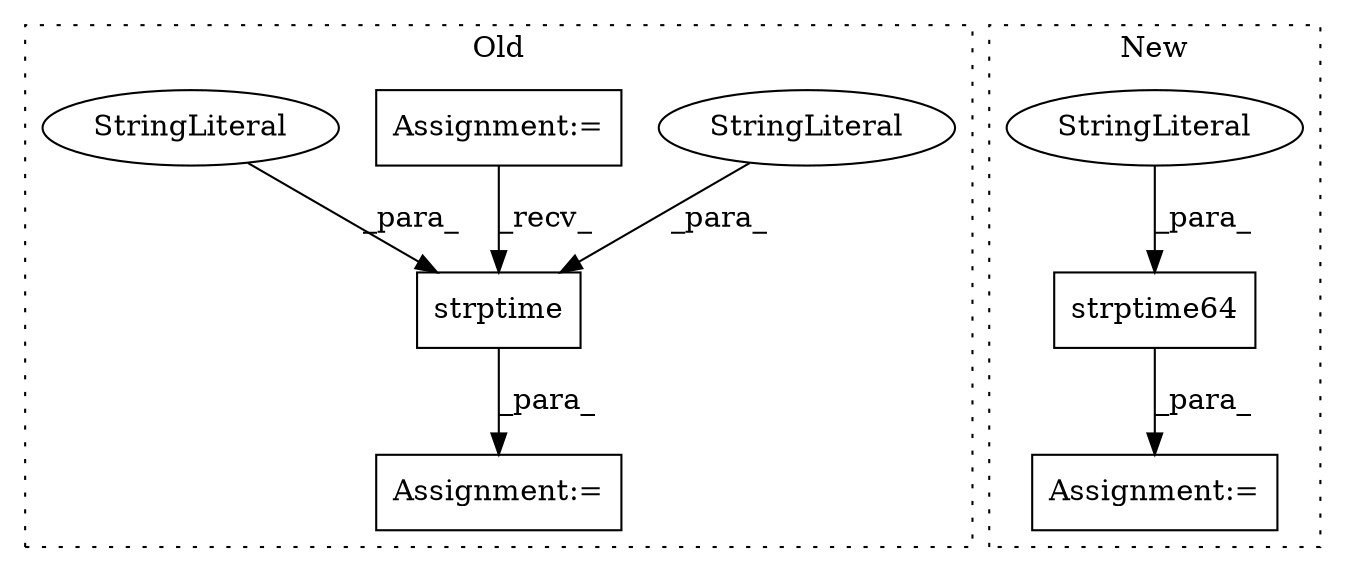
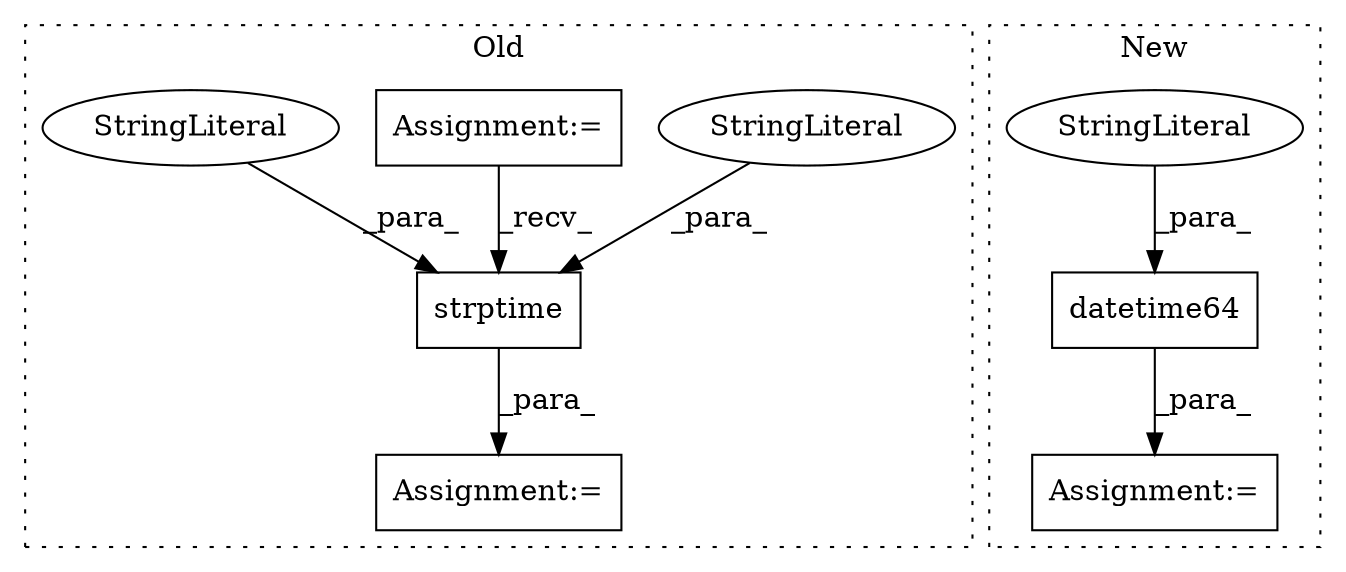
(1155, 310) -> (1155, 310)
